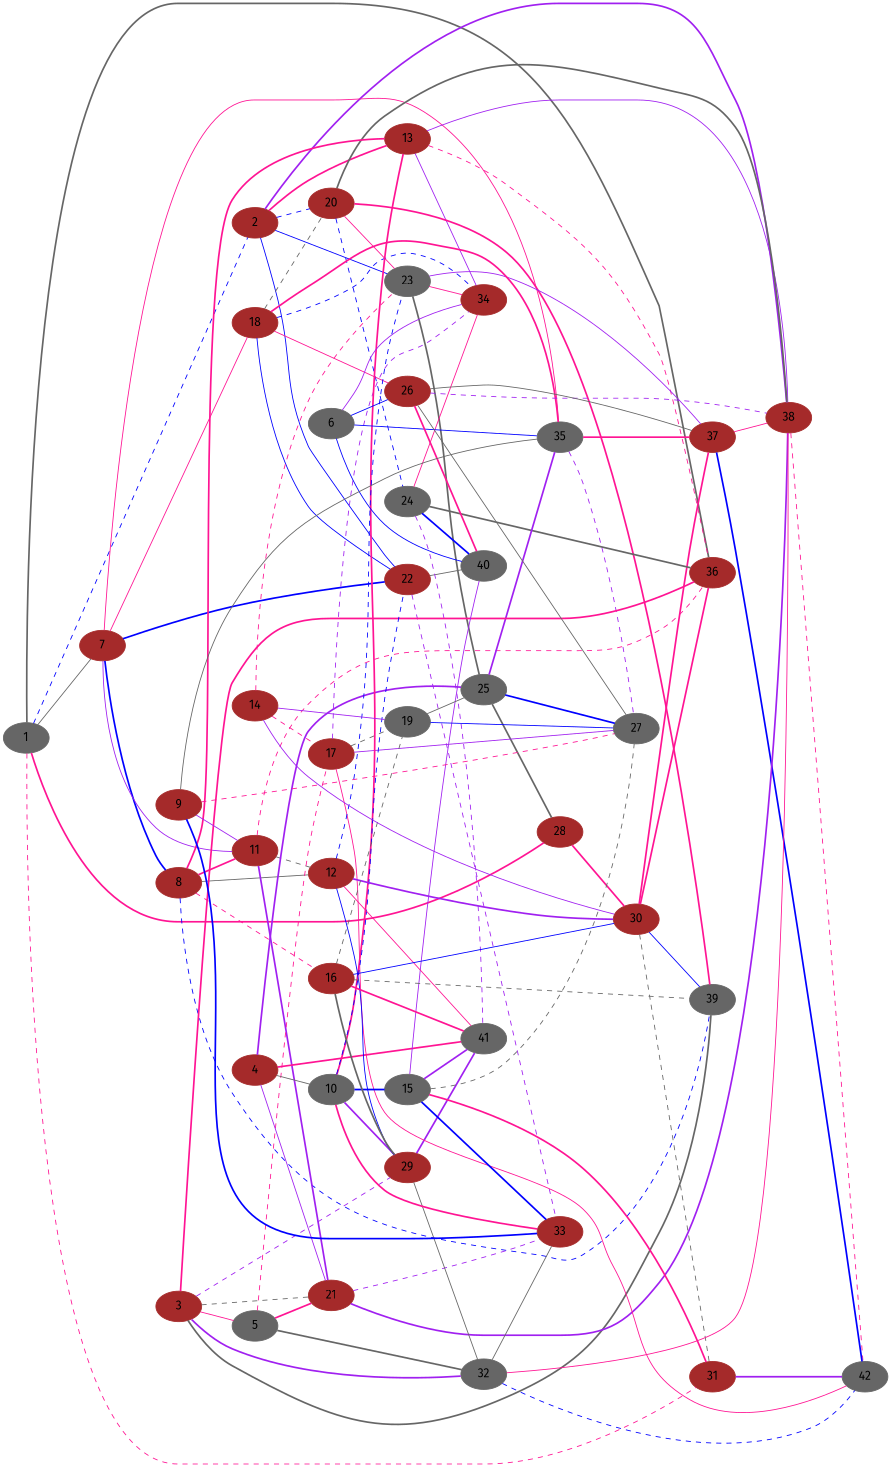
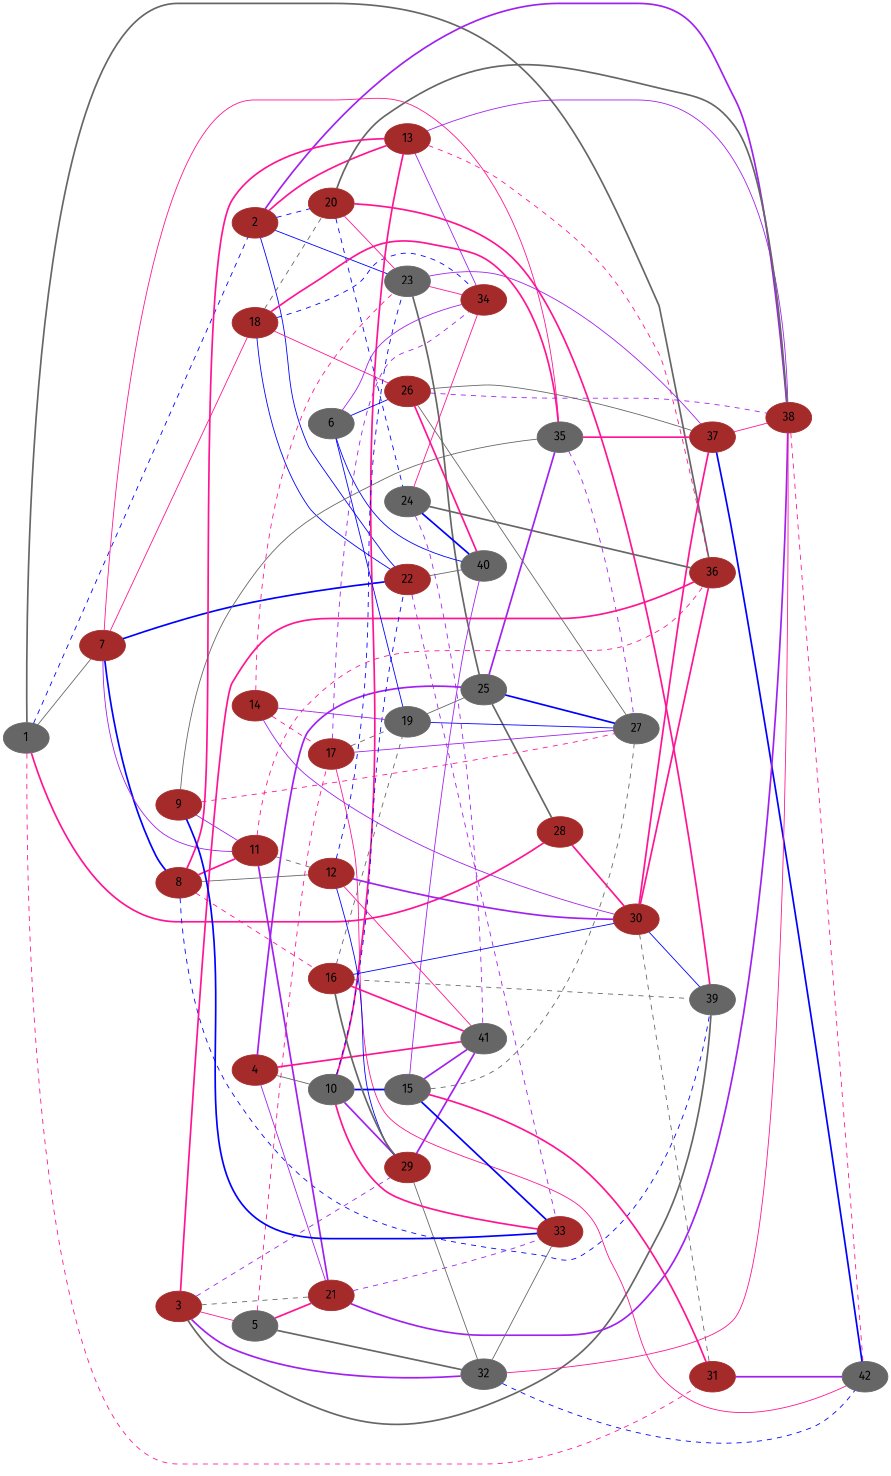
(450, 431) -> (361, 539)
